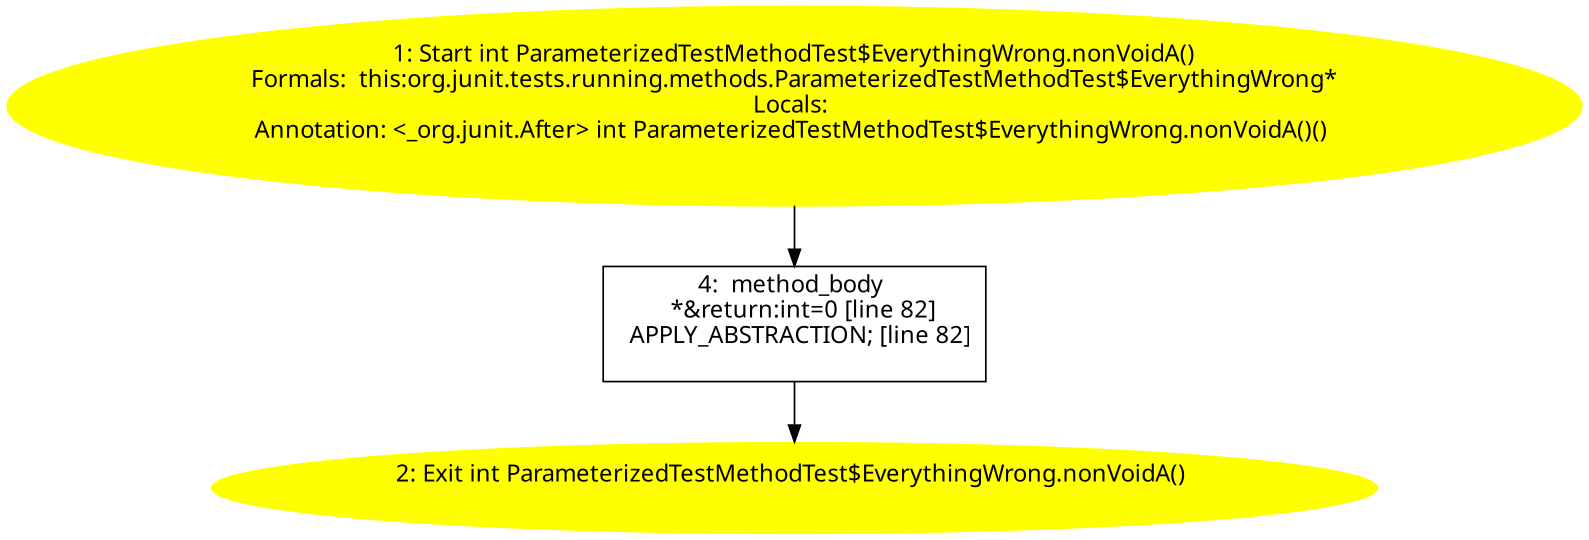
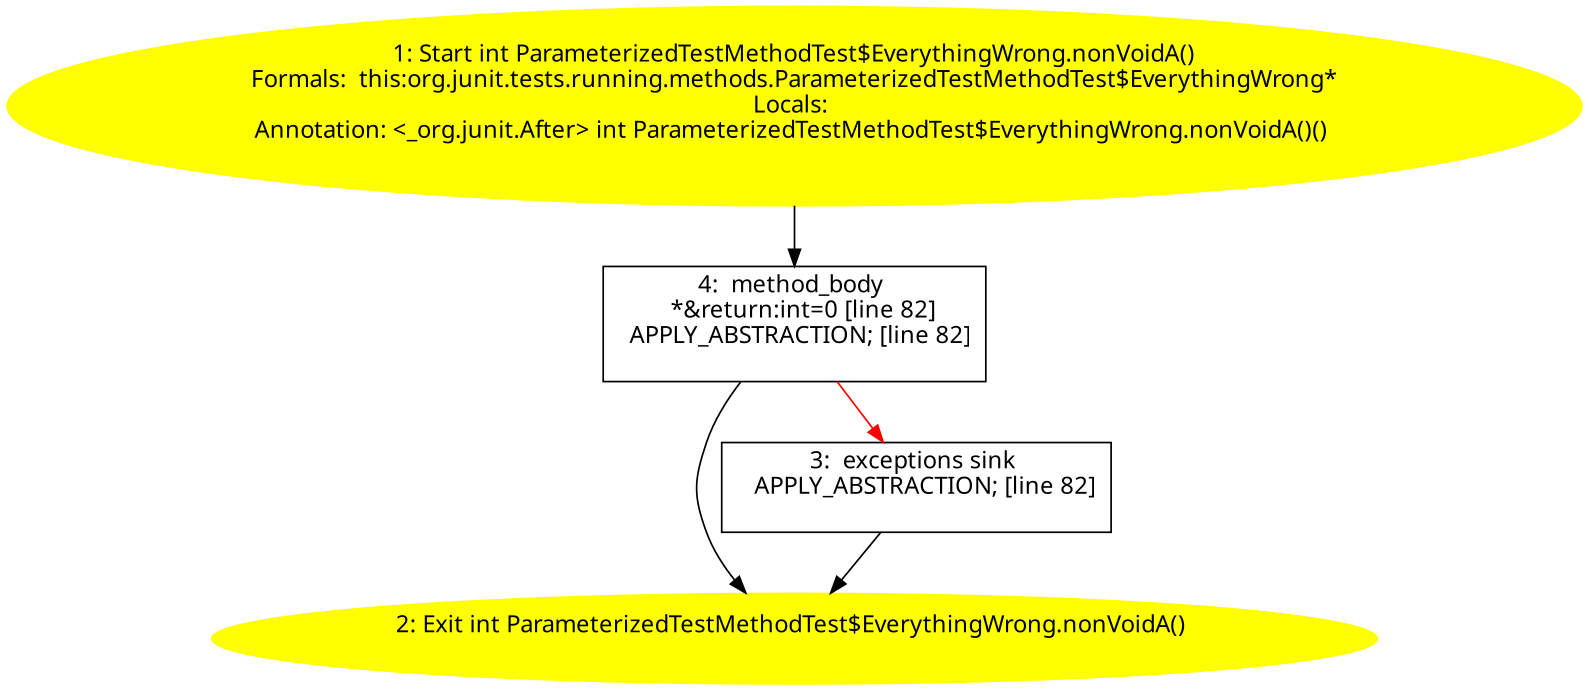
none -> (916, 487)
